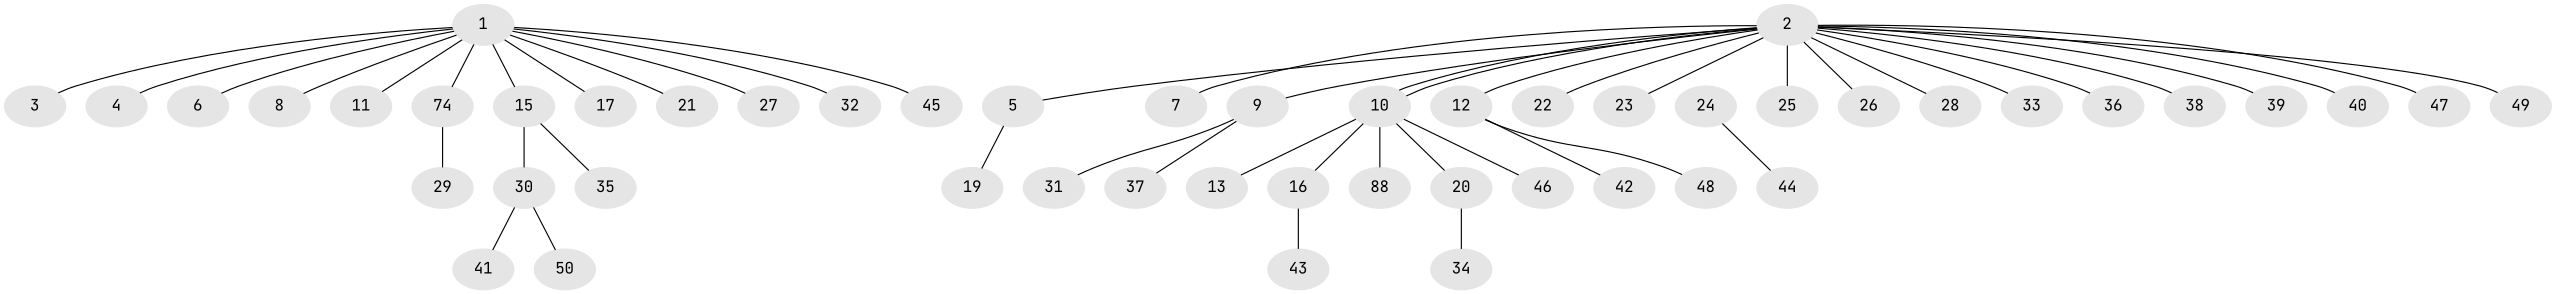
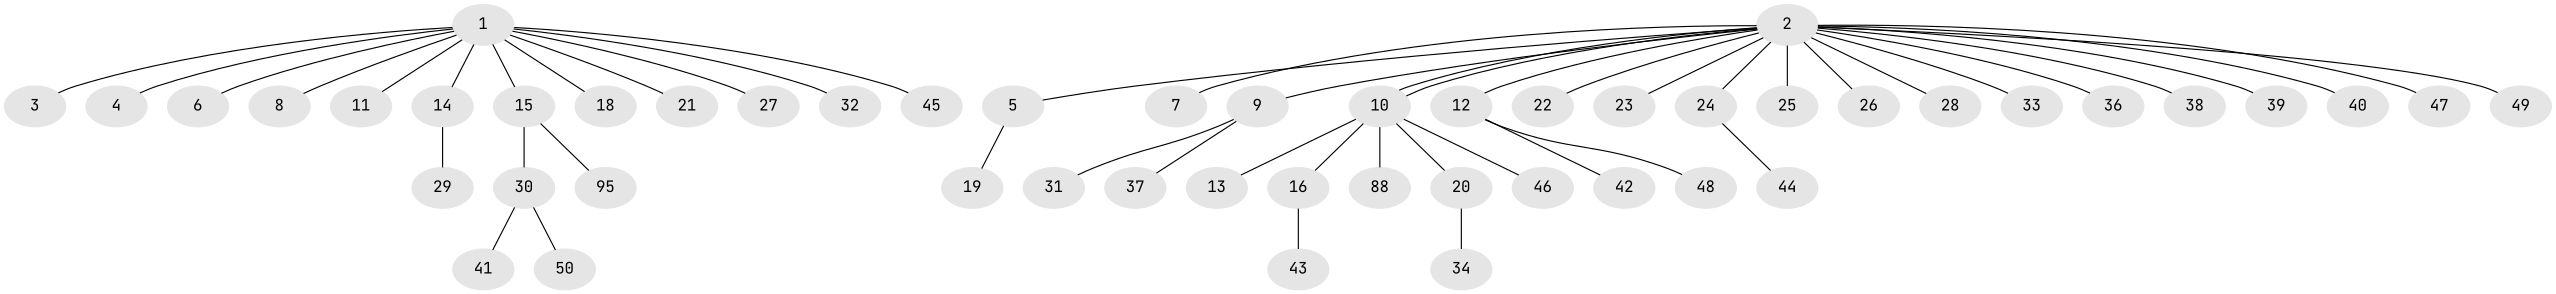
none -> (1747, 66)
(443, 106) -> (443, 106)
(606, 106) -> (606, 106)
(606, 188) -> (606, 188)
